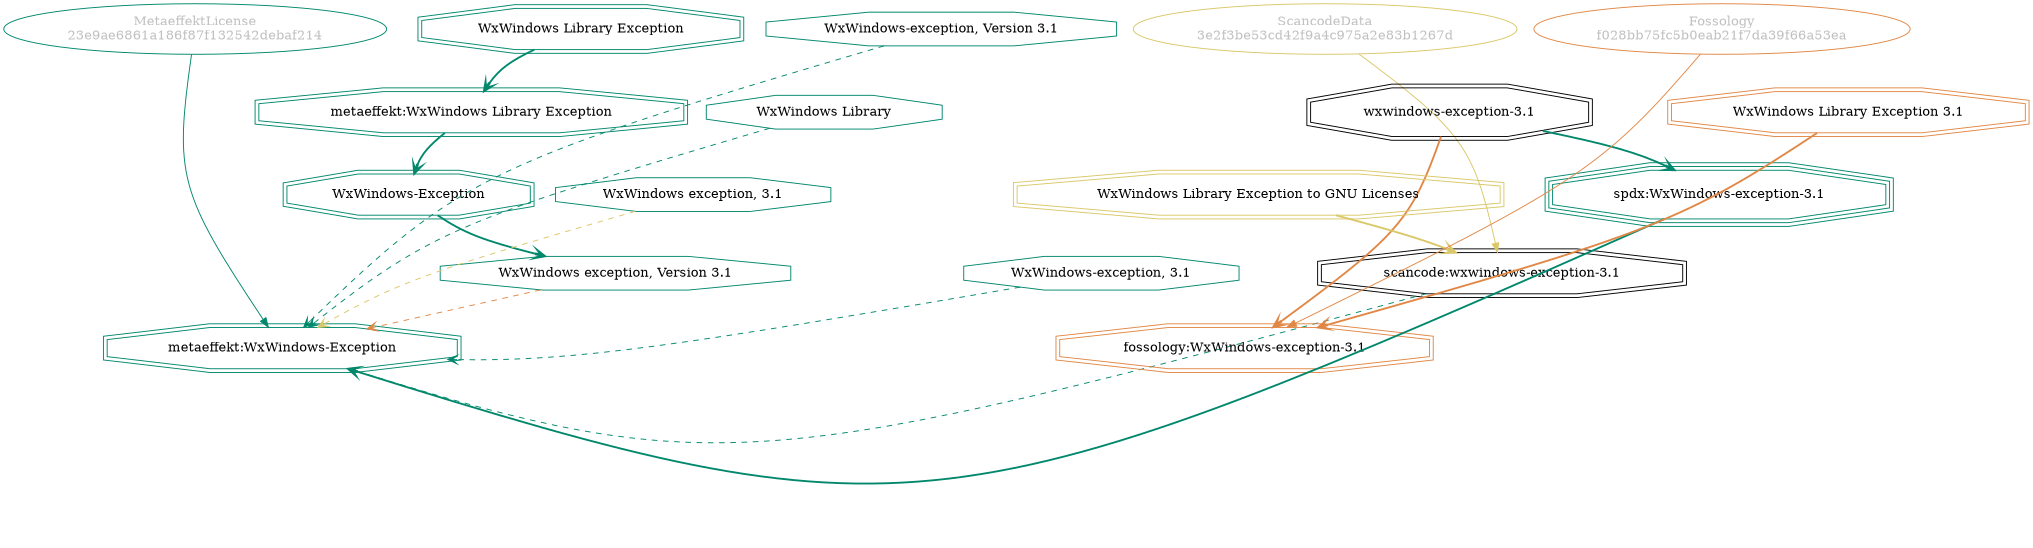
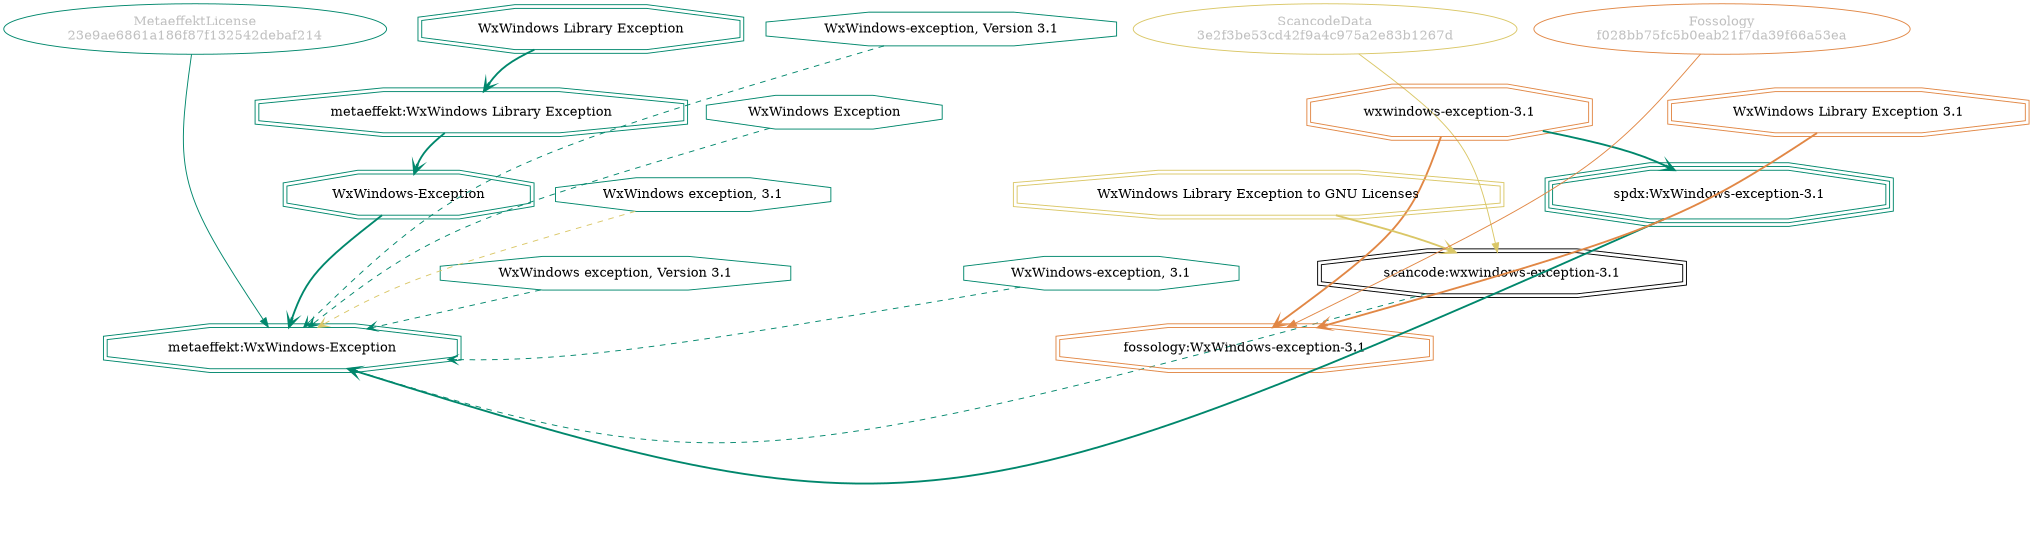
(824, 112) -> (824, 112)
(1450, 112) -> (1450, 112)
(485, 239) -> (328, 260)
(458, 308) -> (458, 308)
